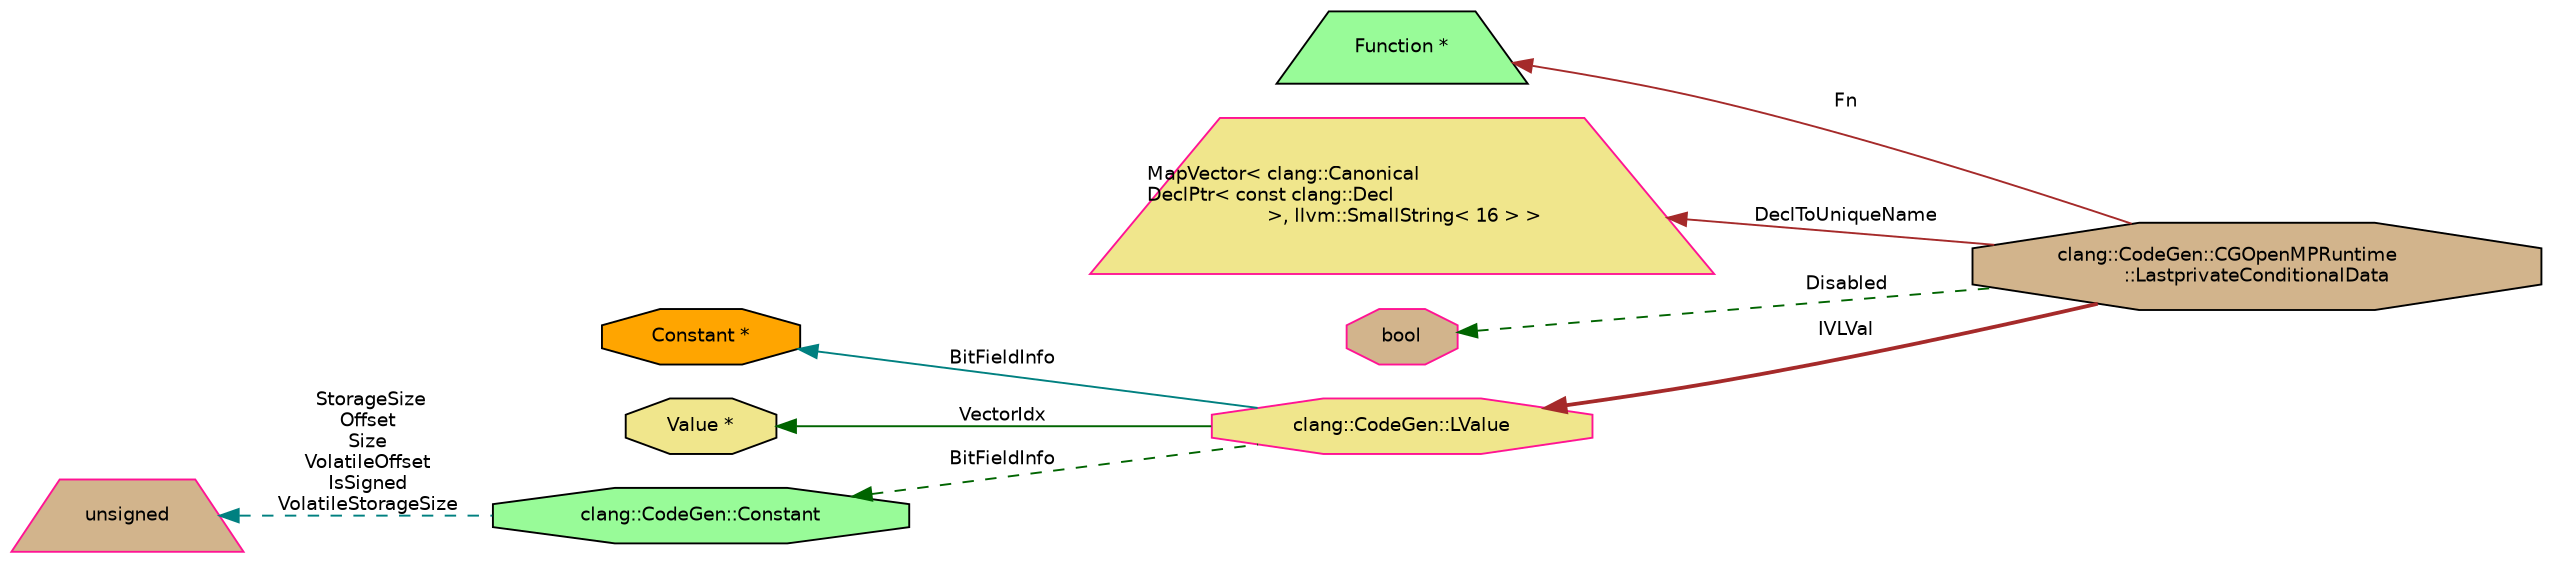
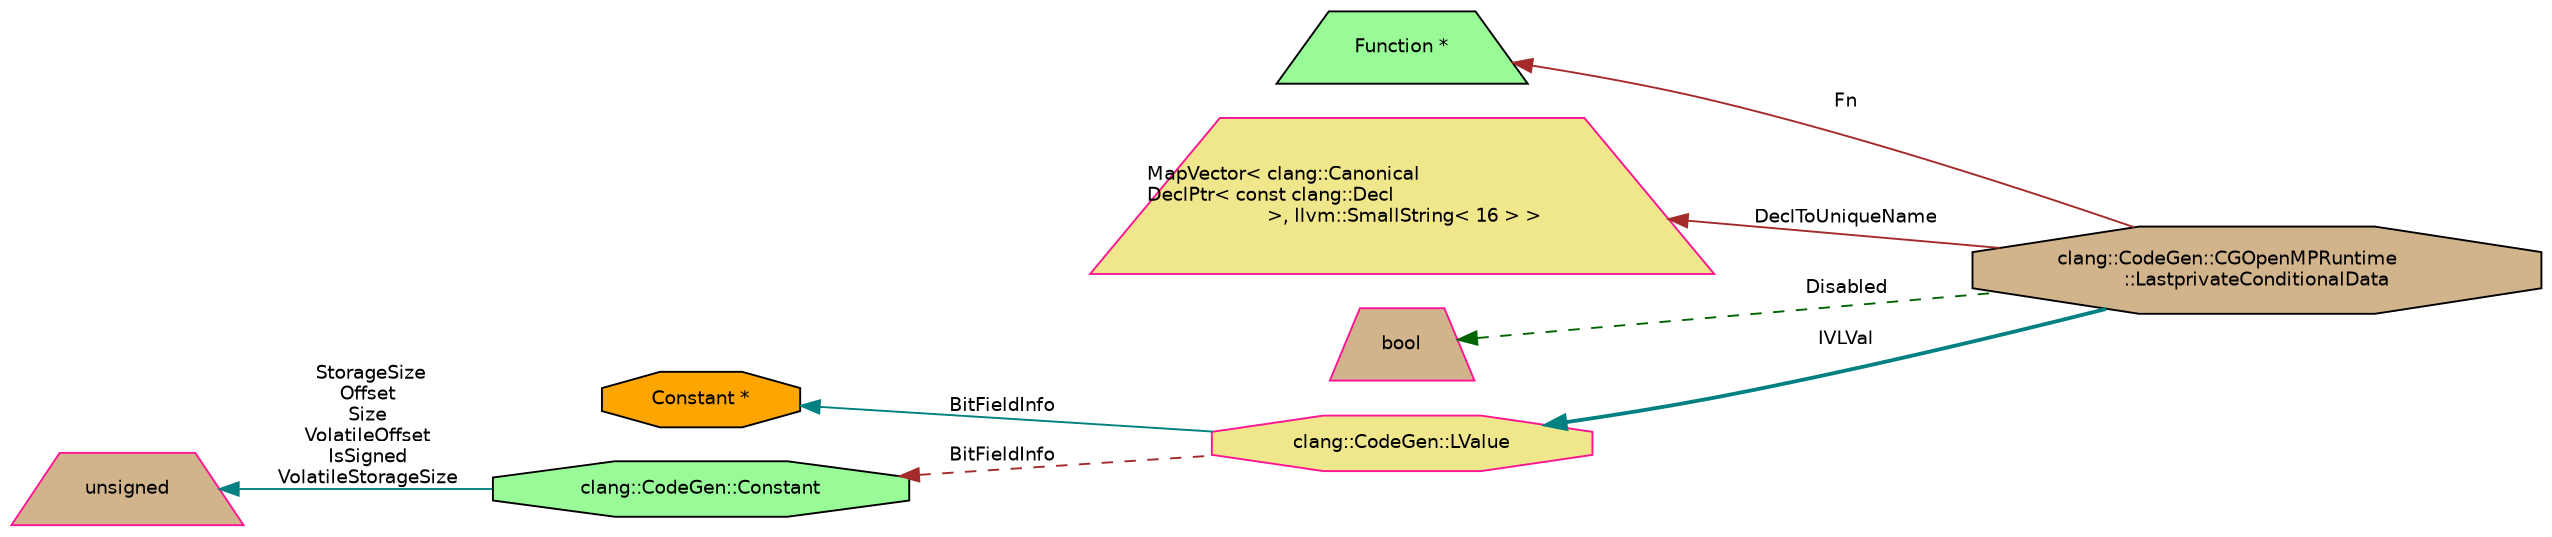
(1402, 337) -> (1402, 344)
(1833, 360) -> (1837, 372)
(701, 426) -> none
(1065, 469) -> (1068, 465)
(366, 516) -> (366, 489)
